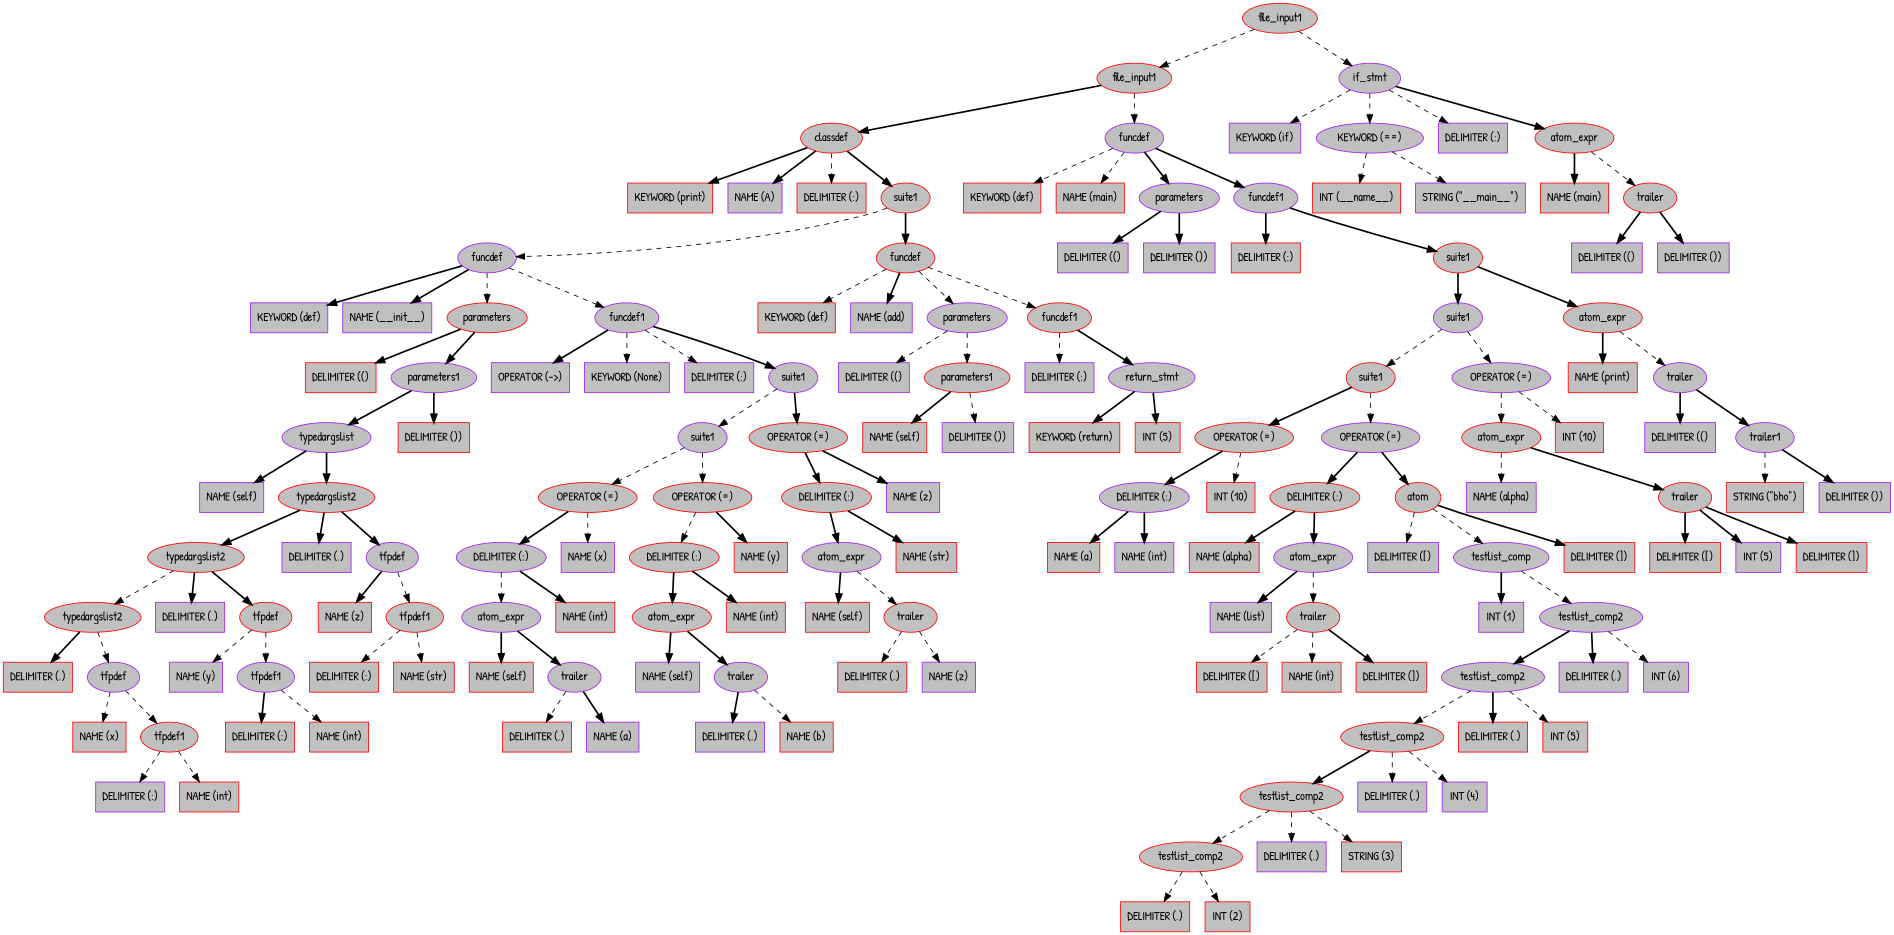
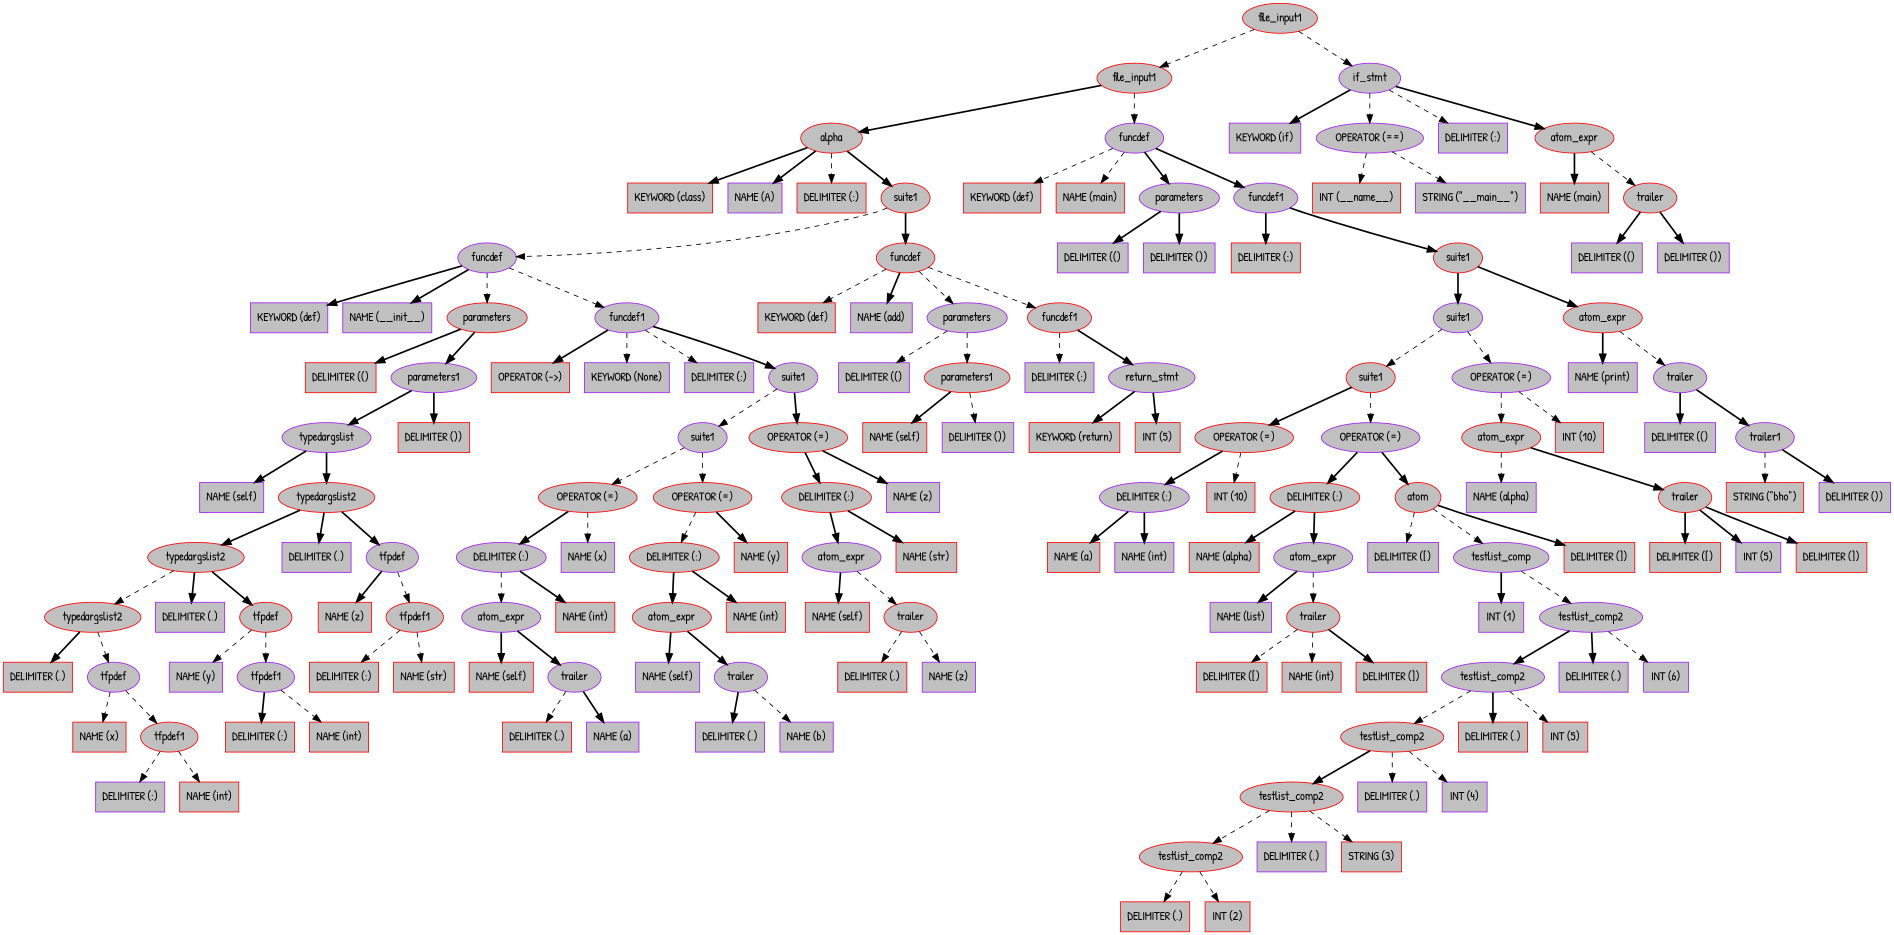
(1324, 104) -> (1324, 104)
(832, 138) -> (832, 138)
(1370, 138) -> (1370, 138)
(670, 198) -> (670, 198)
(530, 378) -> (530, 378)
(1603, 378) -> (1603, 378)
(807, 737) -> (807, 737)
